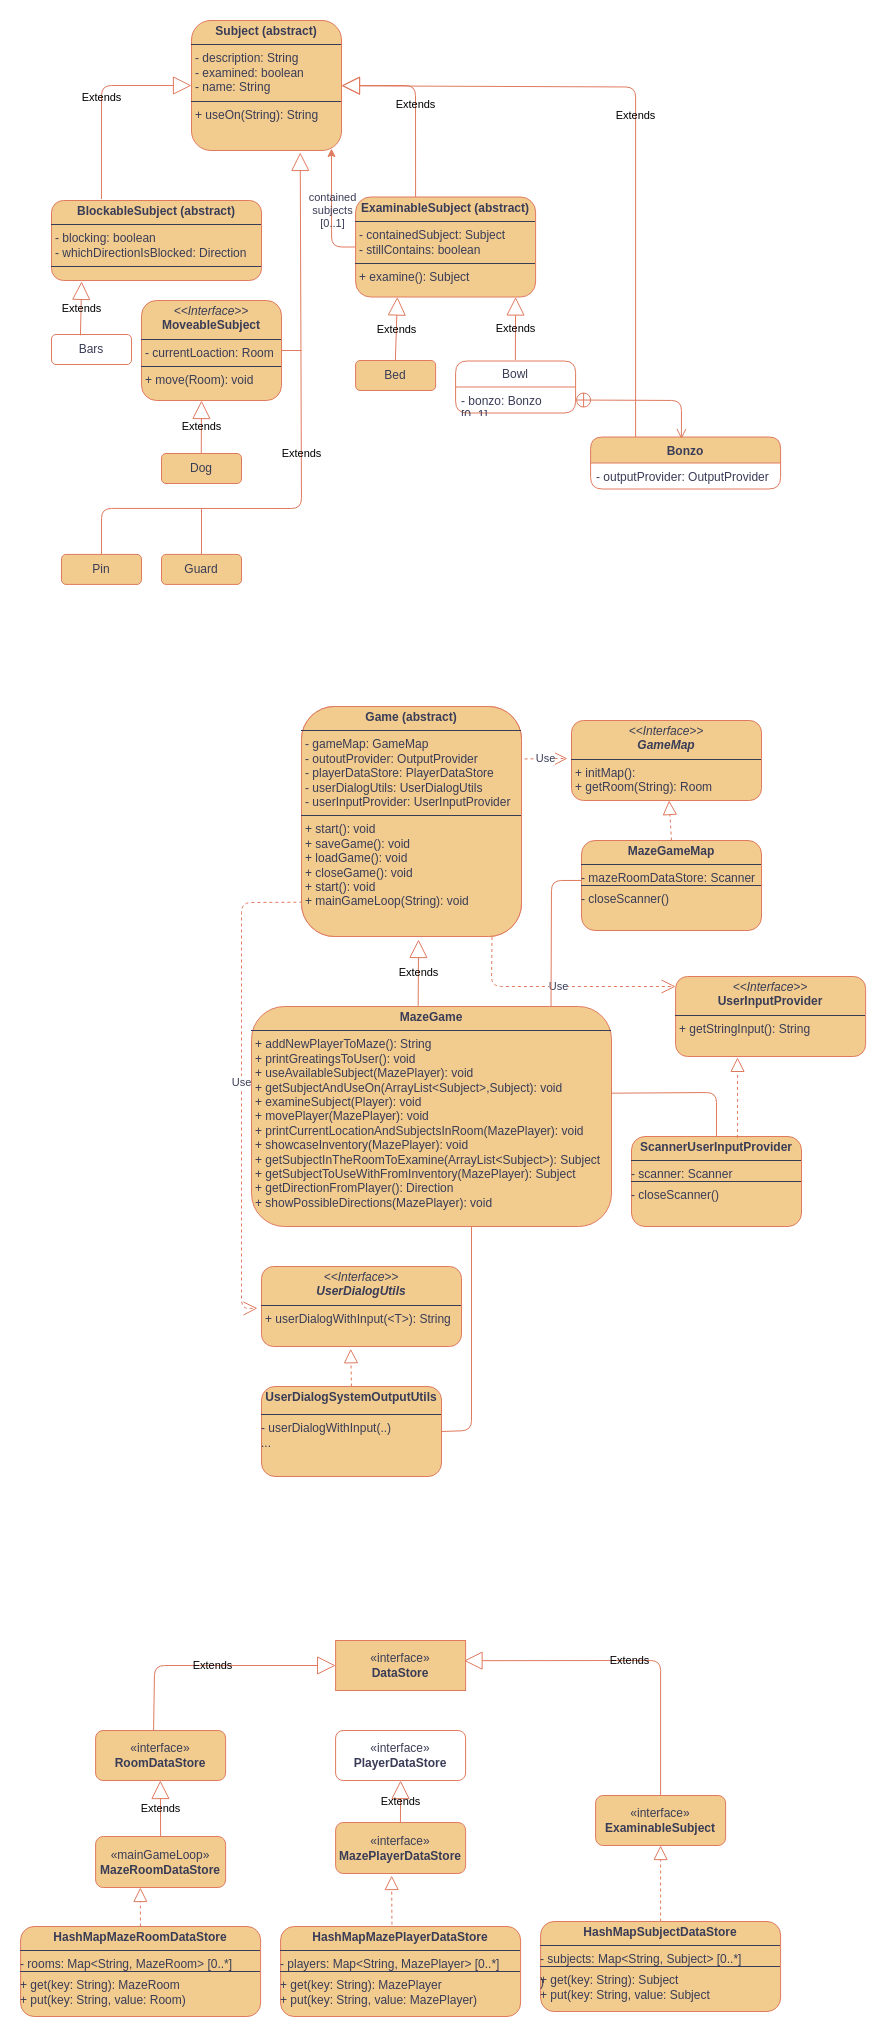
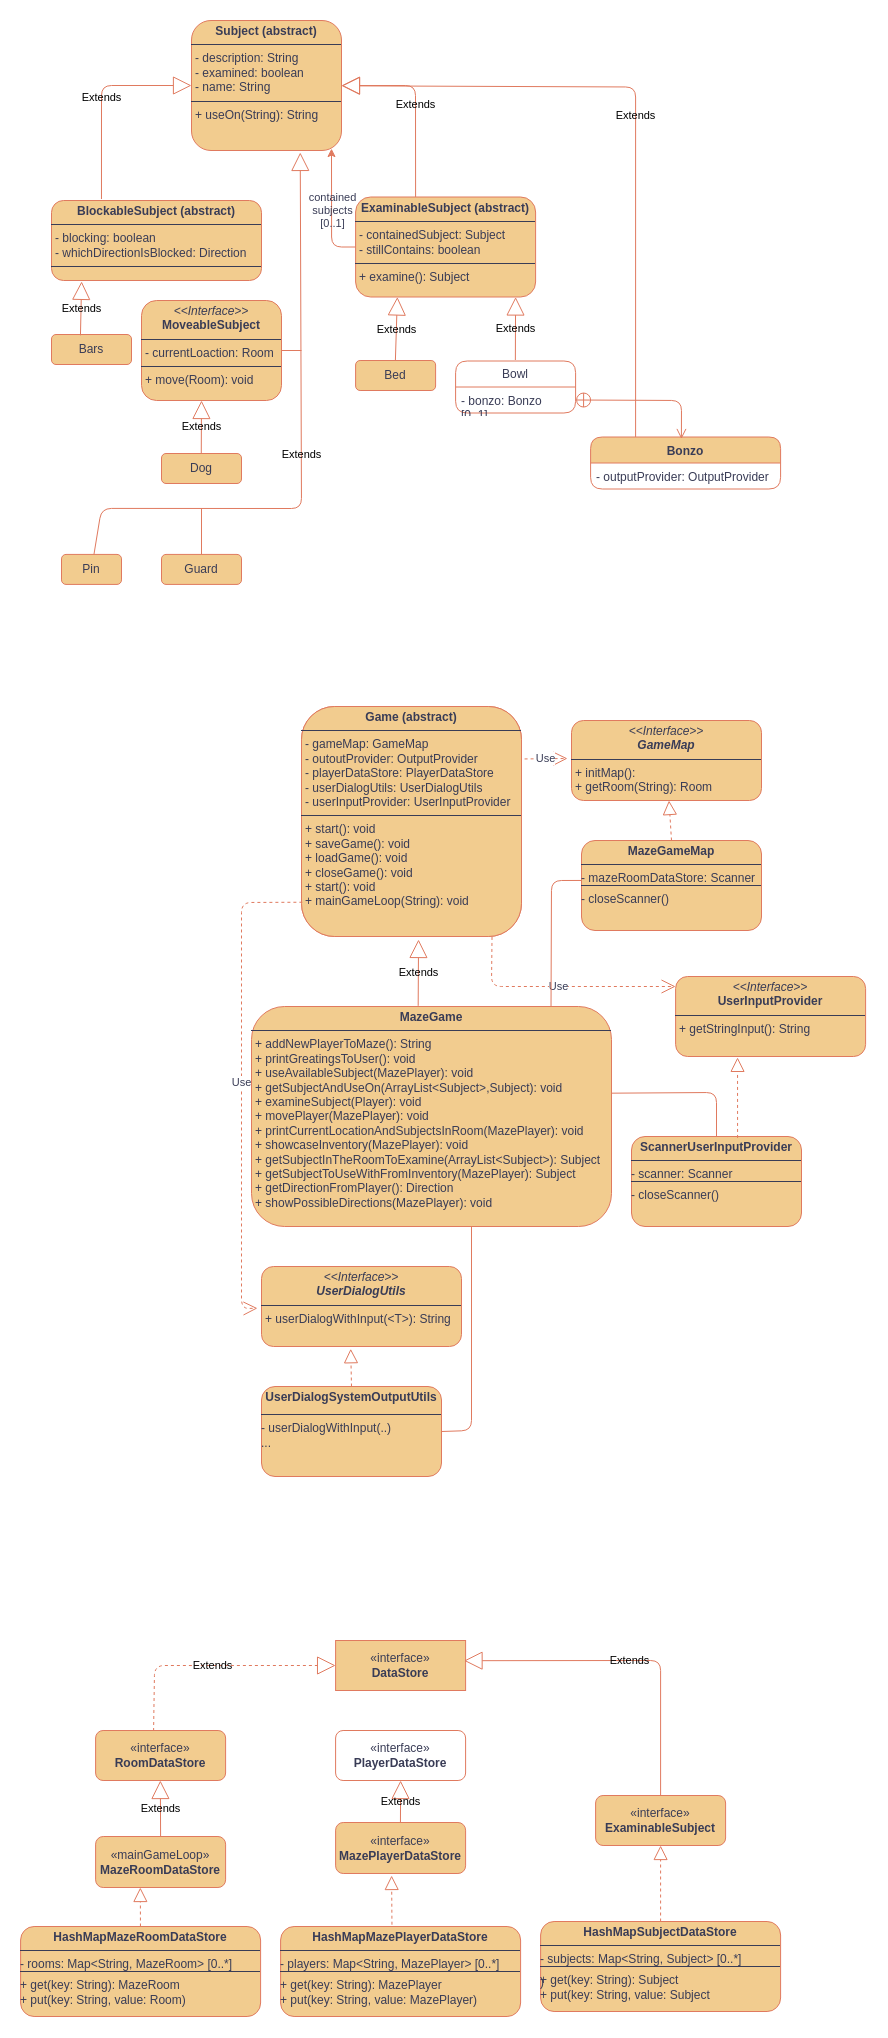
(92, 350) -> (92, 350)
(102, 569) -> (92, 569)
(154, 1677) -> (154, 1677)
